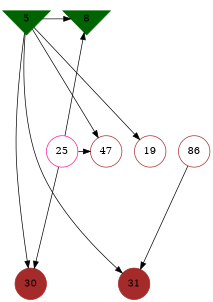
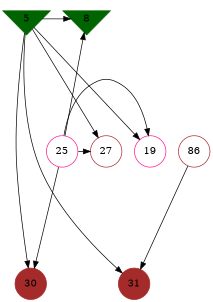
none -> (103, 80)
(106, 151) -> (106, 151)
(150, 151) -> (150, 151)
